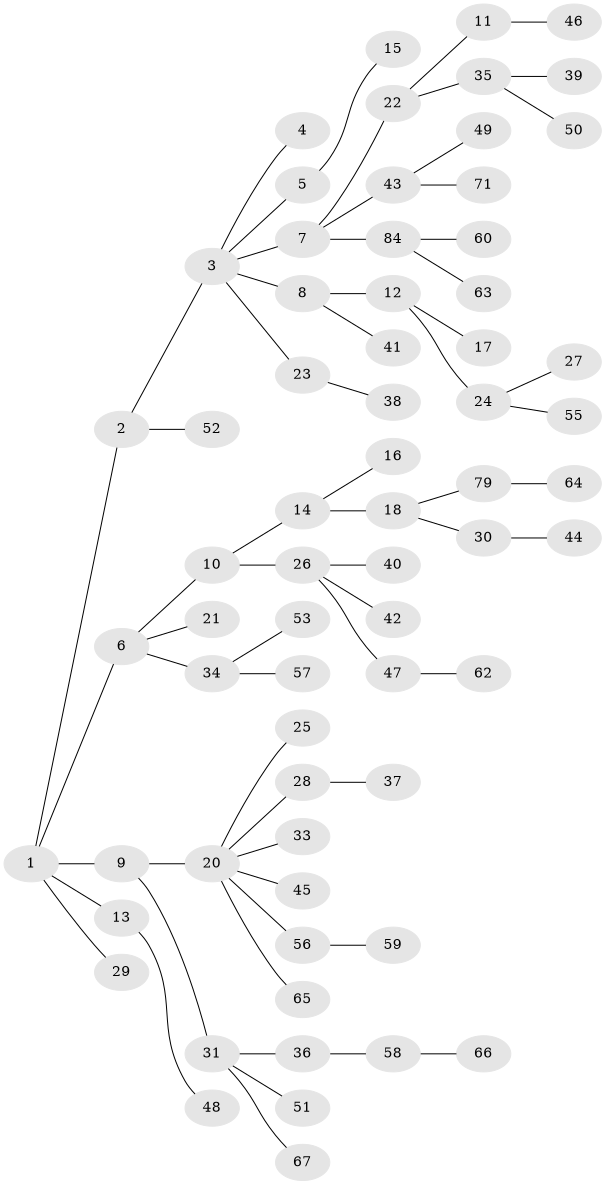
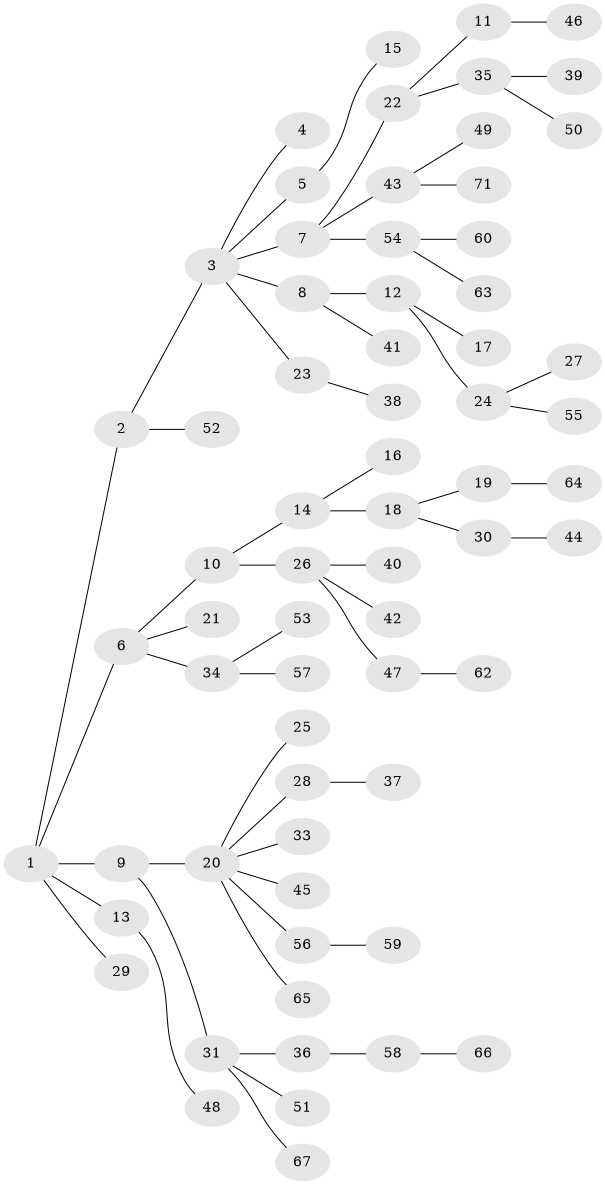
(393, 239) -> (393, 239)
(484, 484) -> (484, 484)
